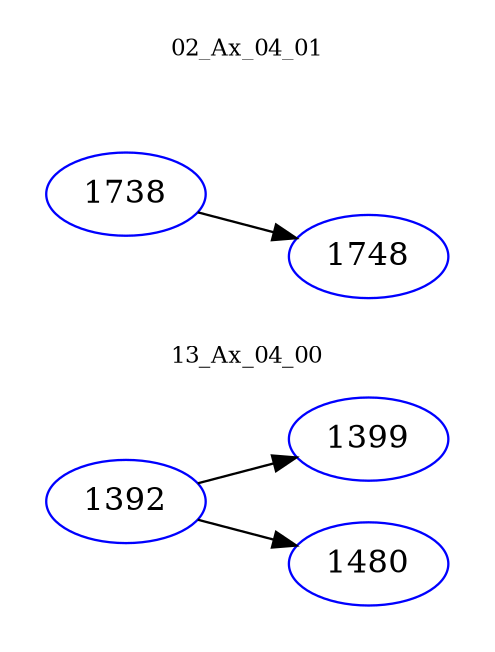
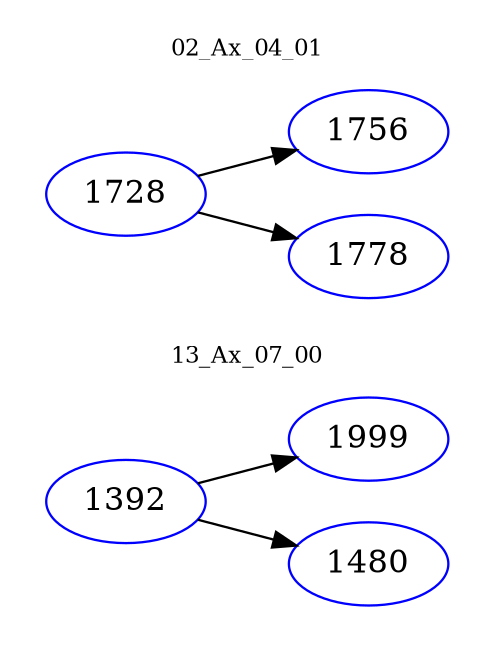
none -> (369, 132)
(126, 194) -> (126, 194)
(369, 257) -> (369, 257)
(247, 357) -> (247, 357)
(369, 439) -> (369, 439)
